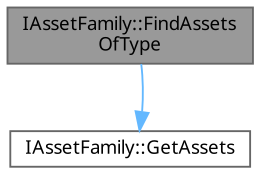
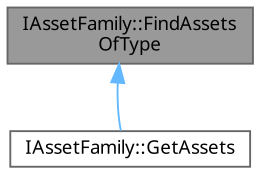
(143, 88) -> (118, 107)
